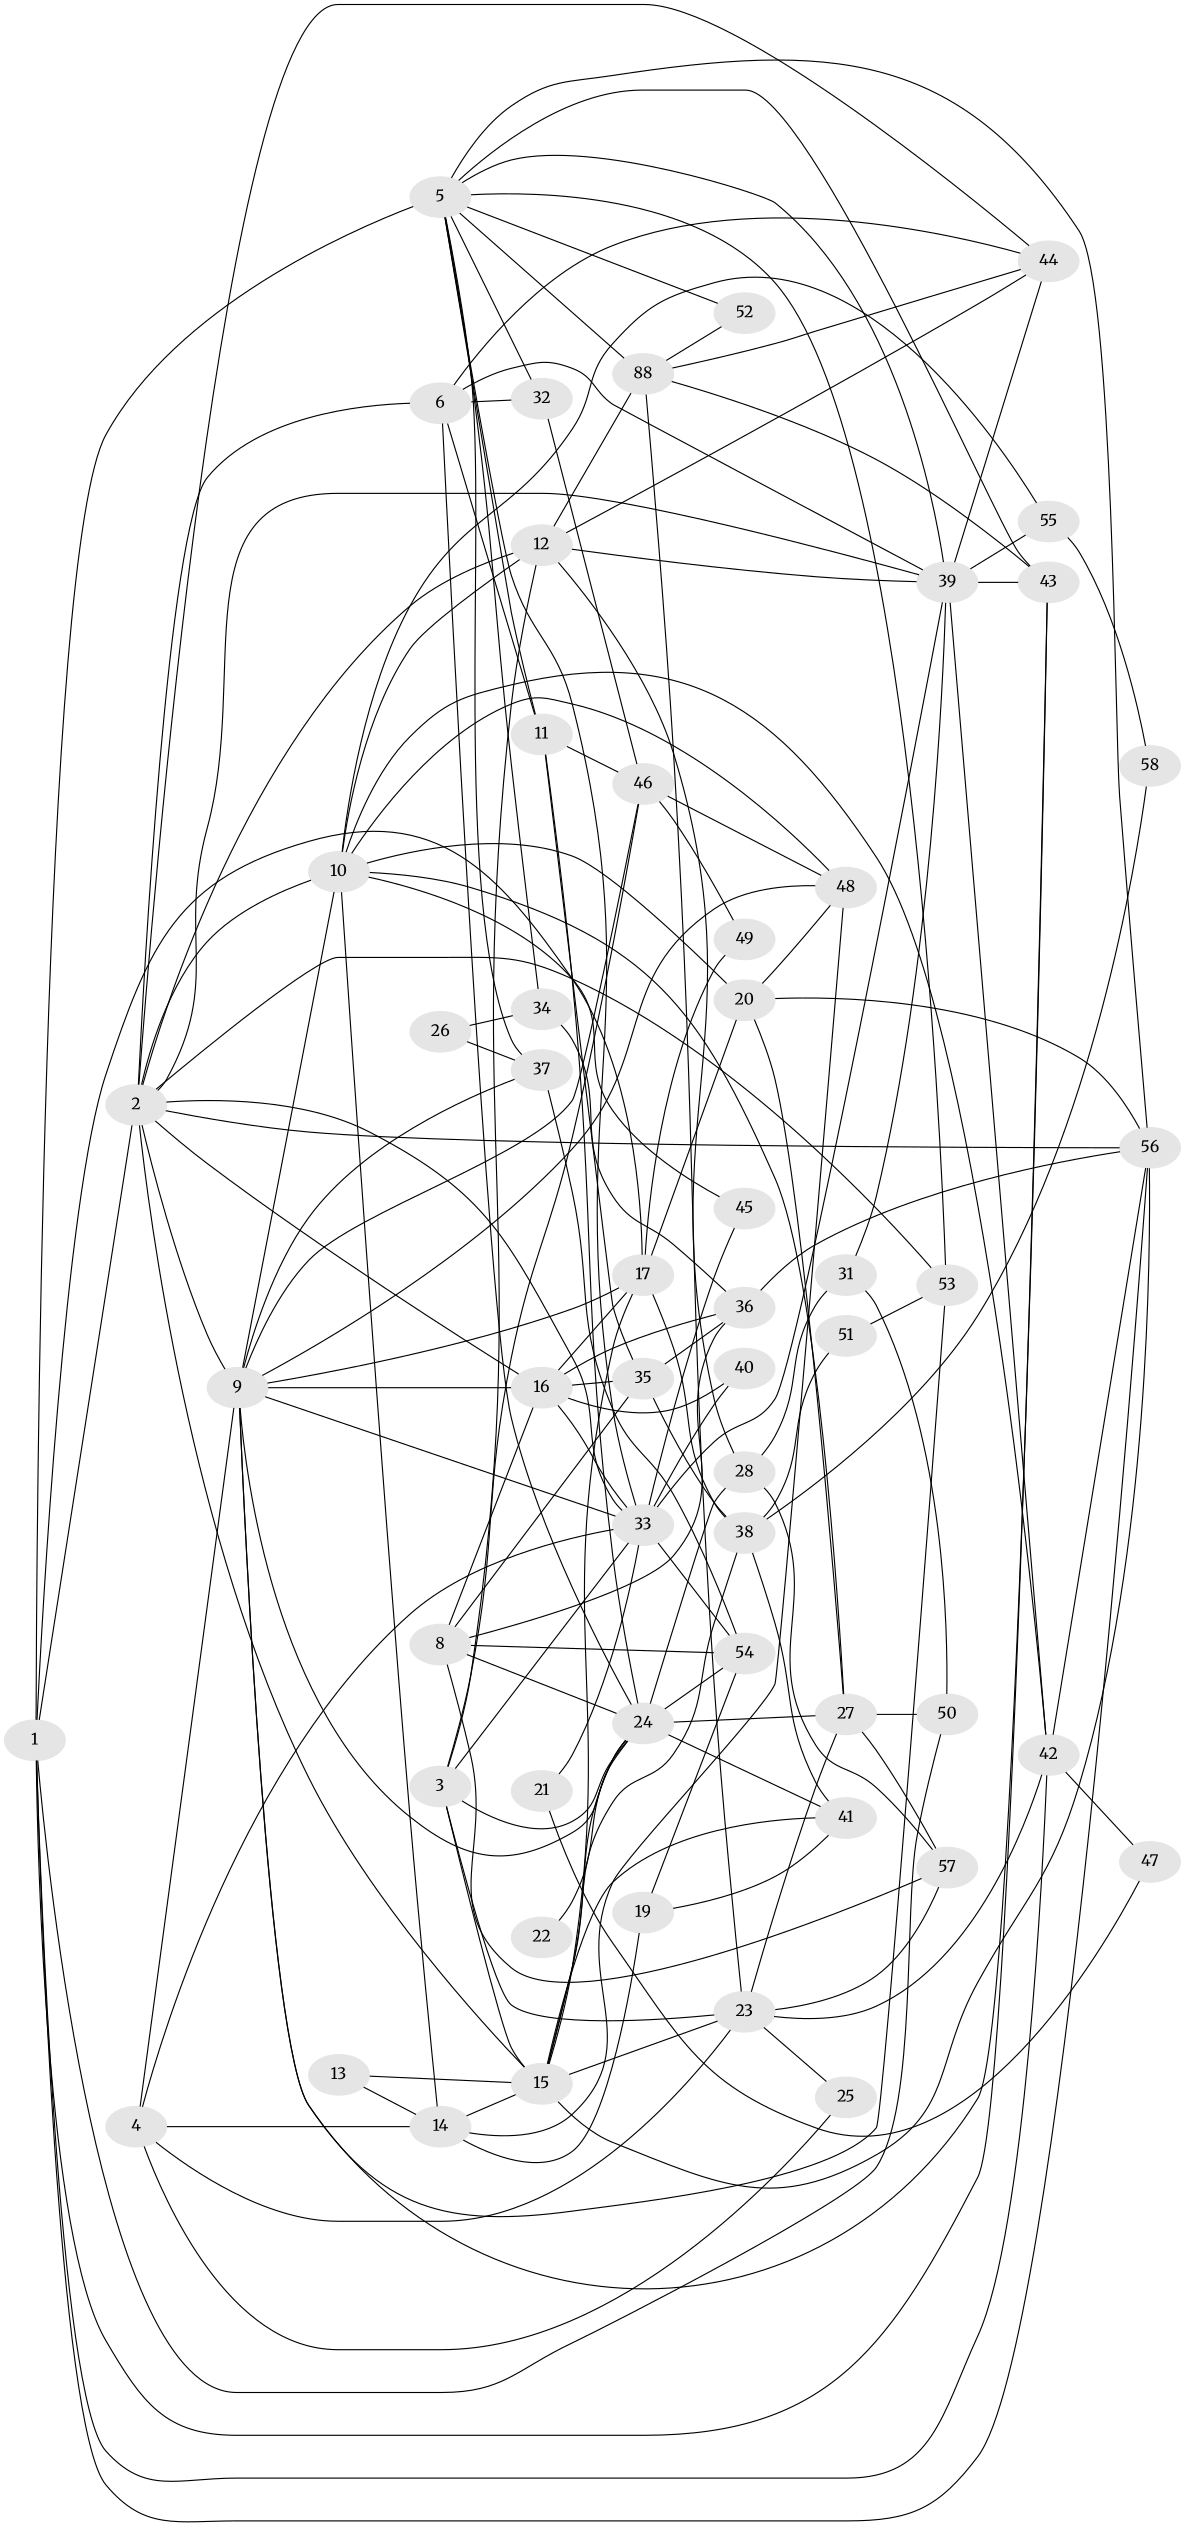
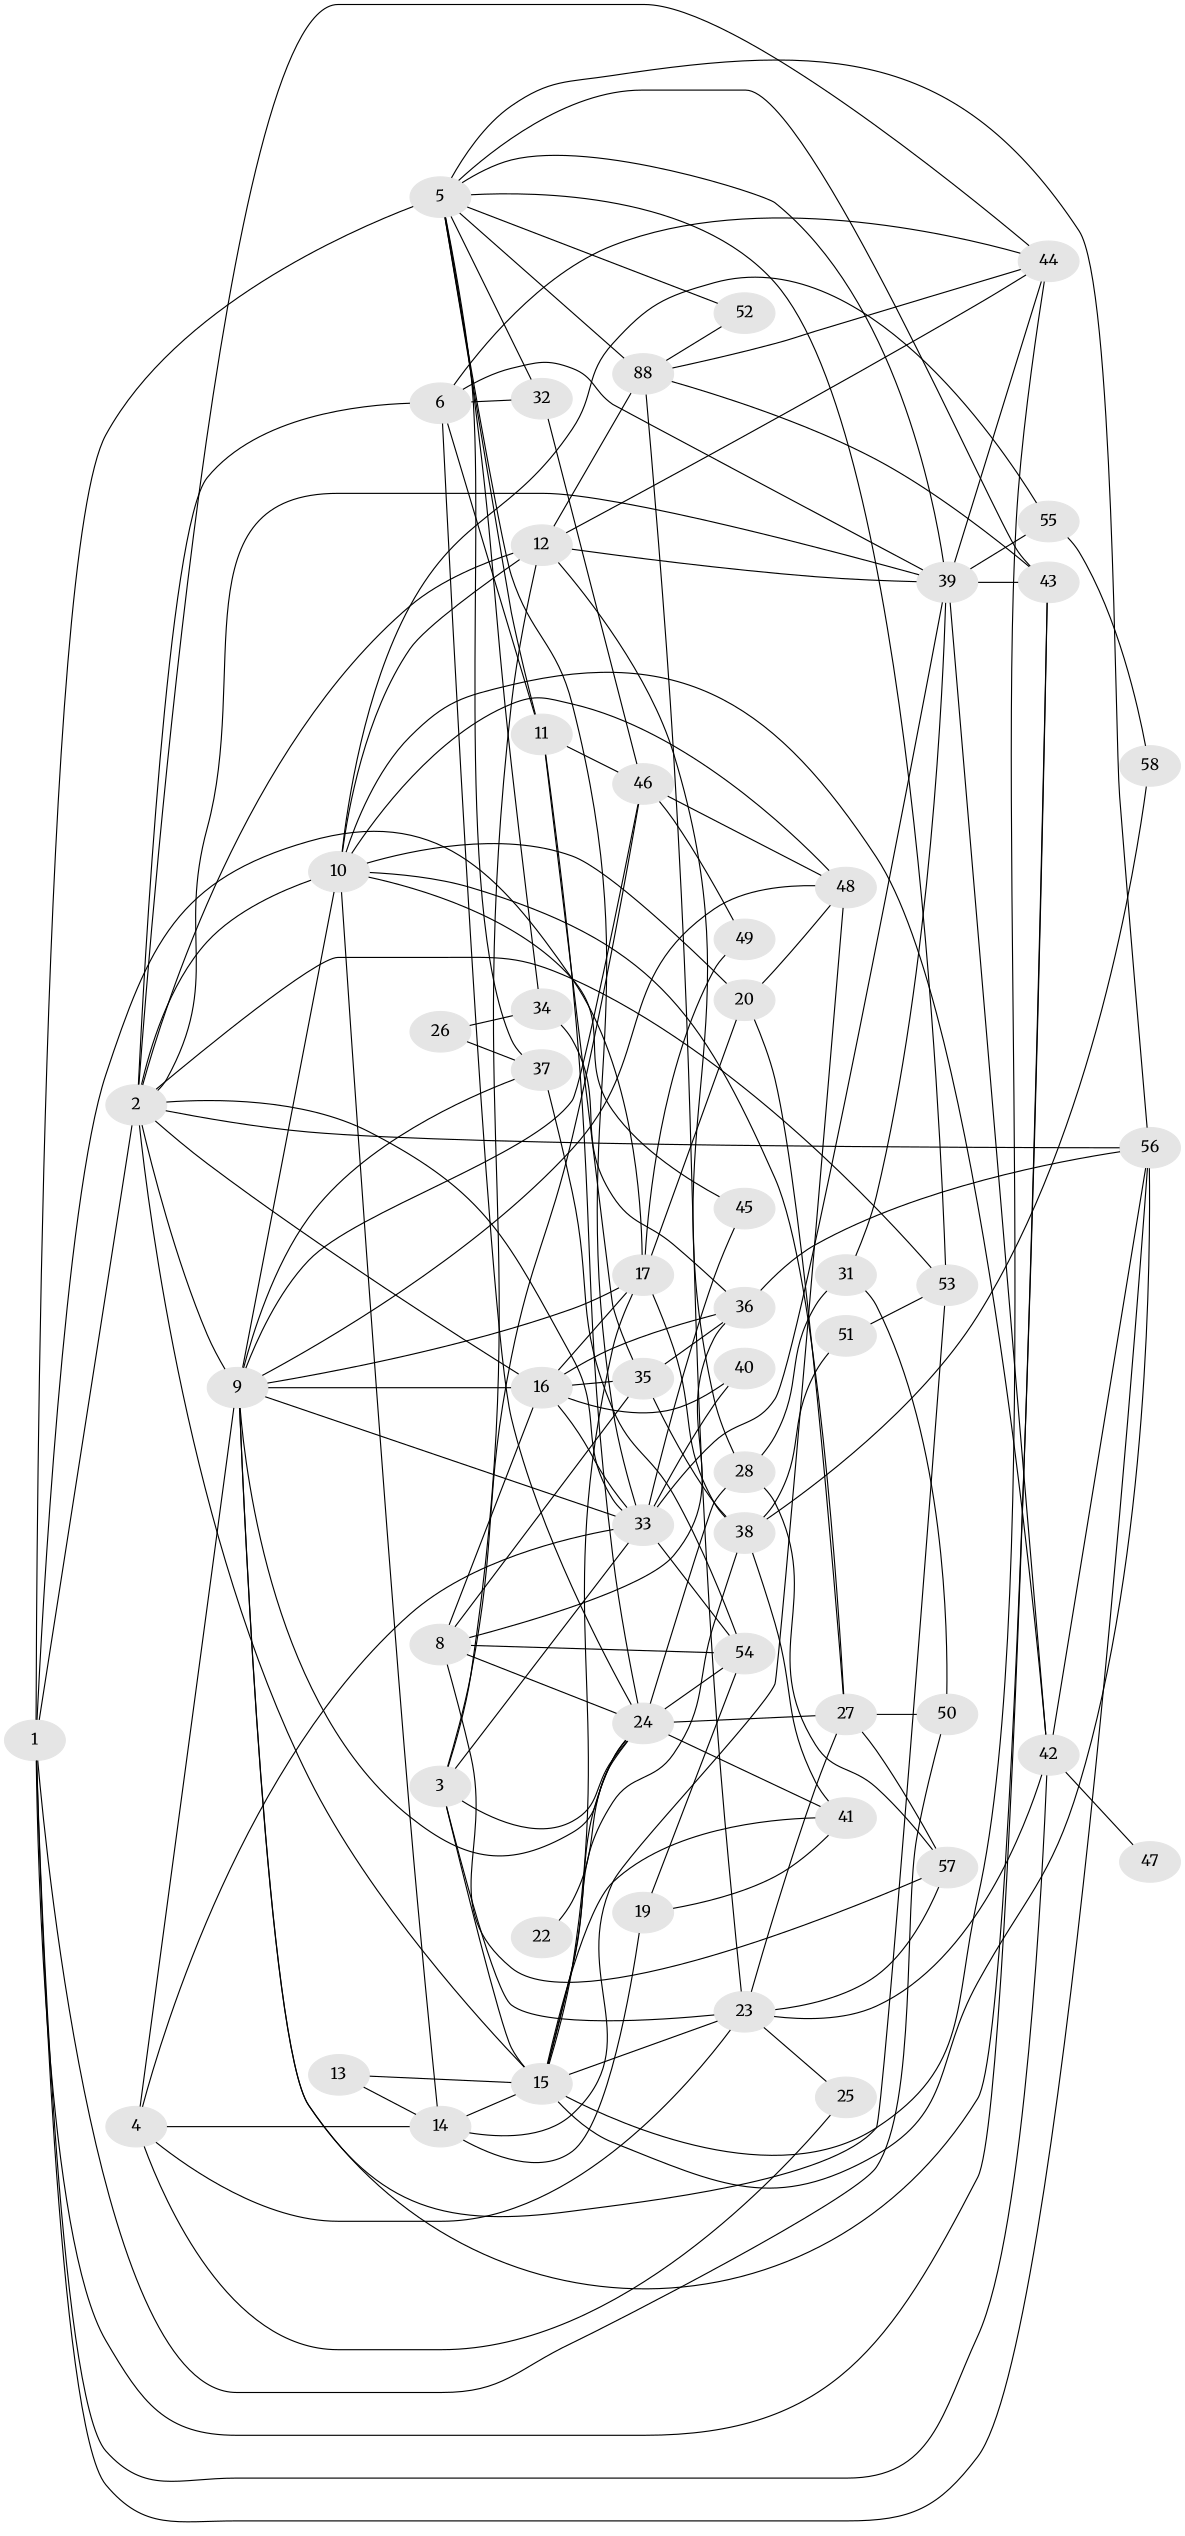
(977, 1018) -> none
none -> (1012, 1494)
(542, 1791) -> none
